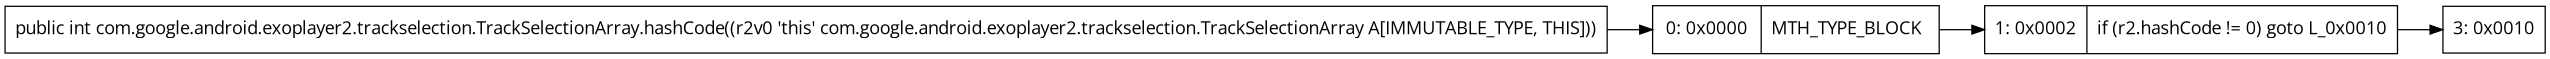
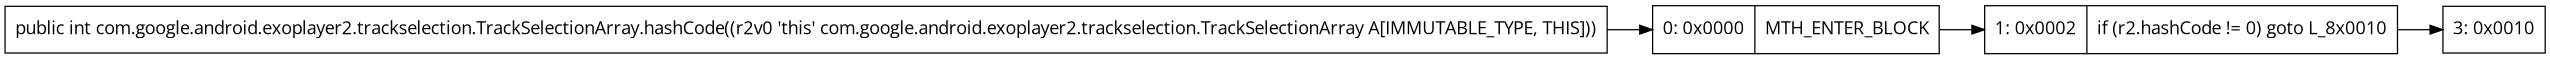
(1846, 29) -> (1847, 29)
(2242, 29) -> (2242, 29)
